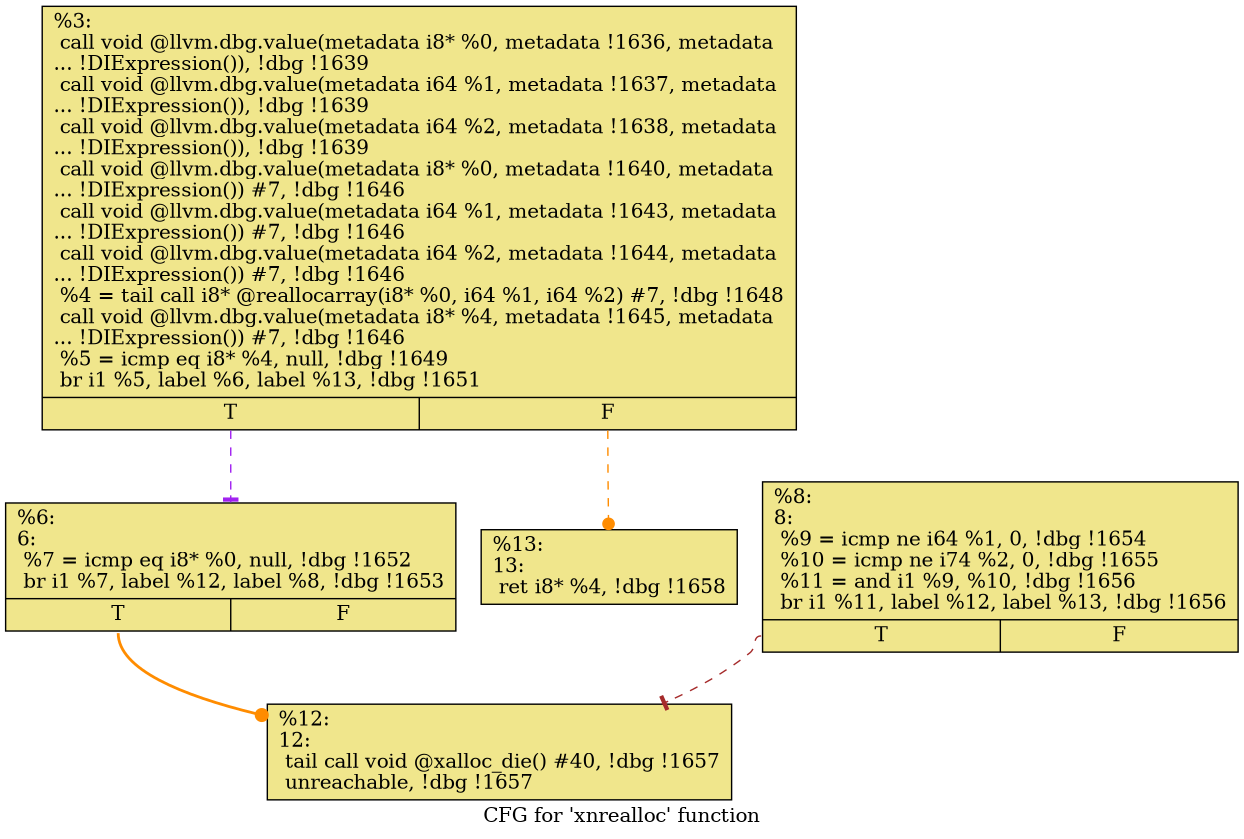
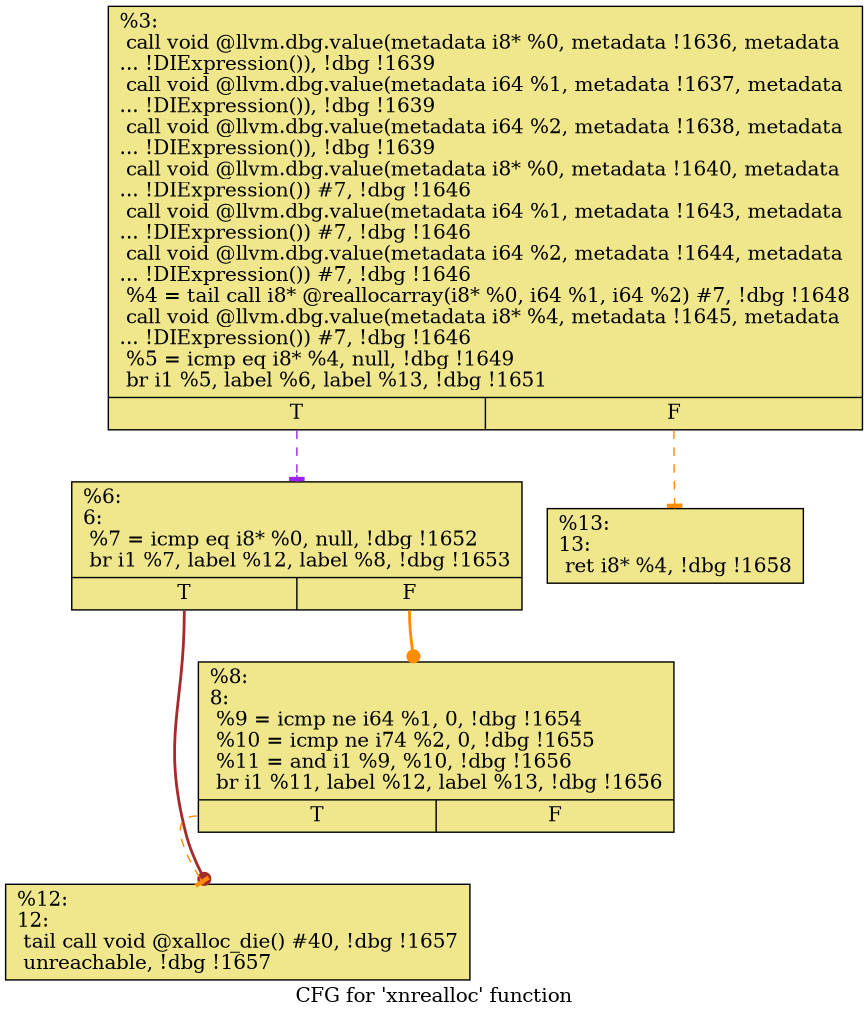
(608, 474) -> (674, 466)
none -> (410, 631)
(720, 674) -> (183, 844)
(176, 688) -> (175, 744)
